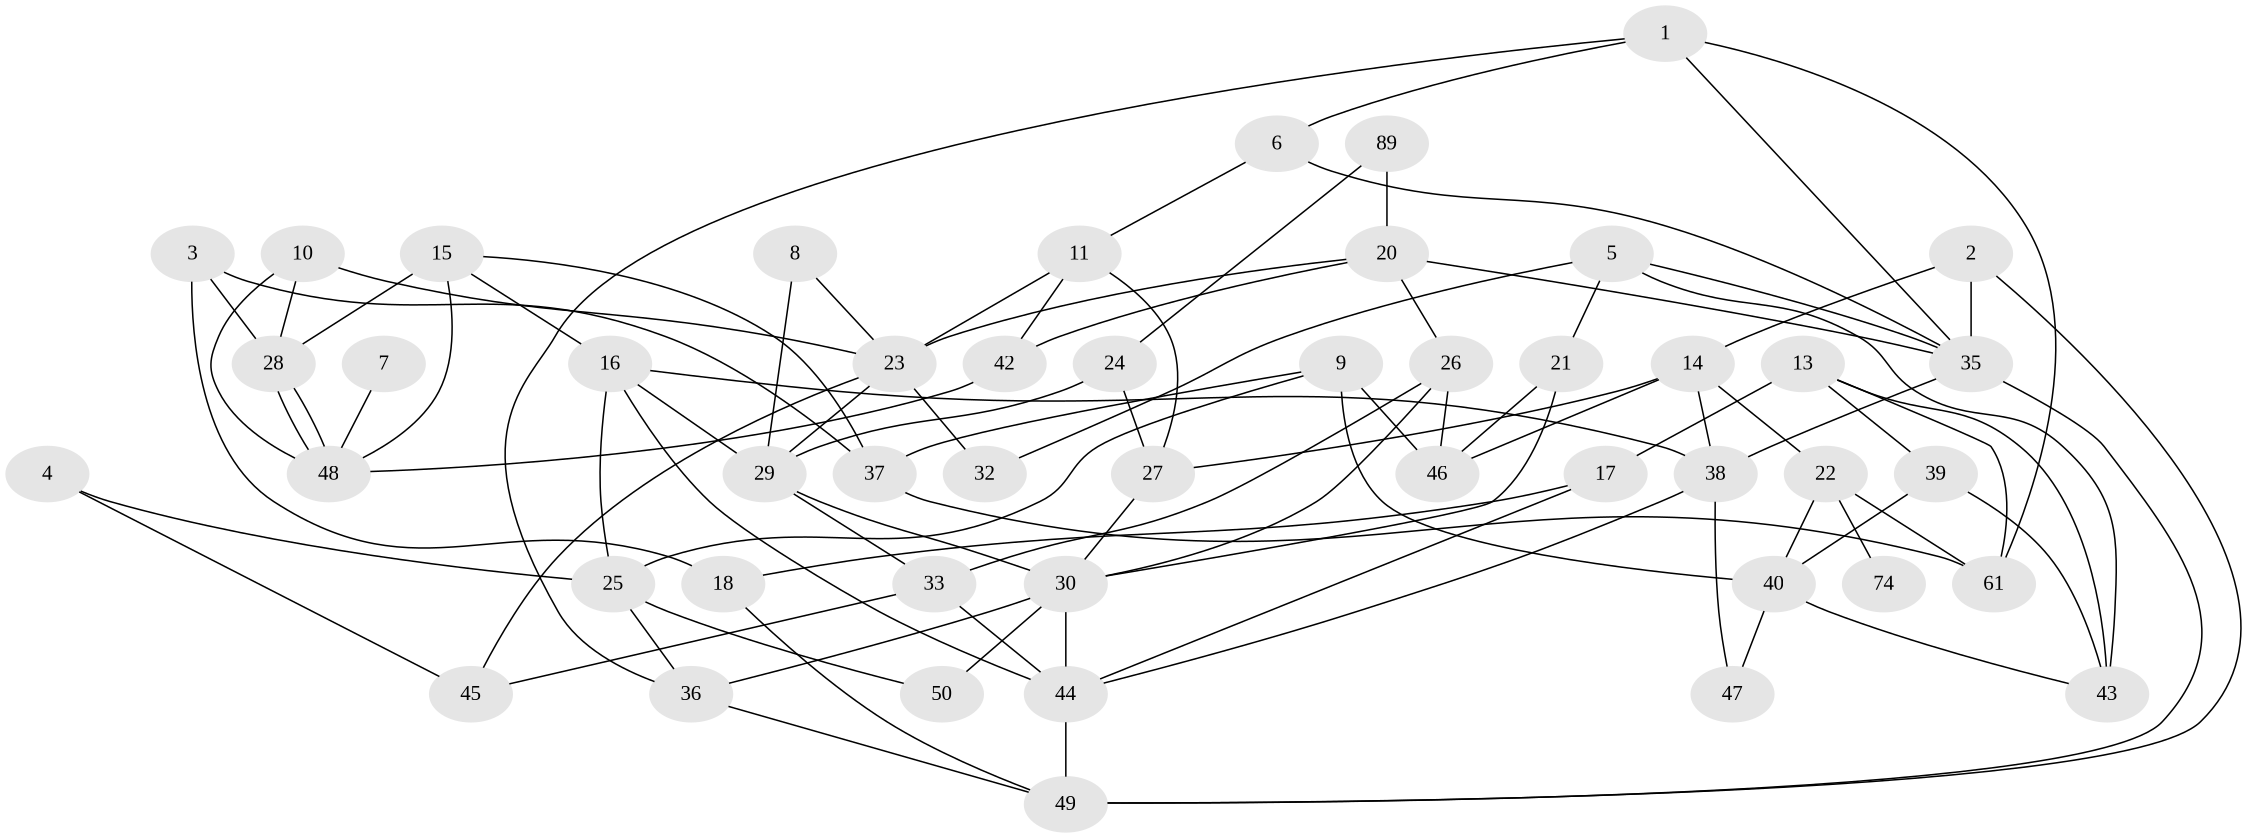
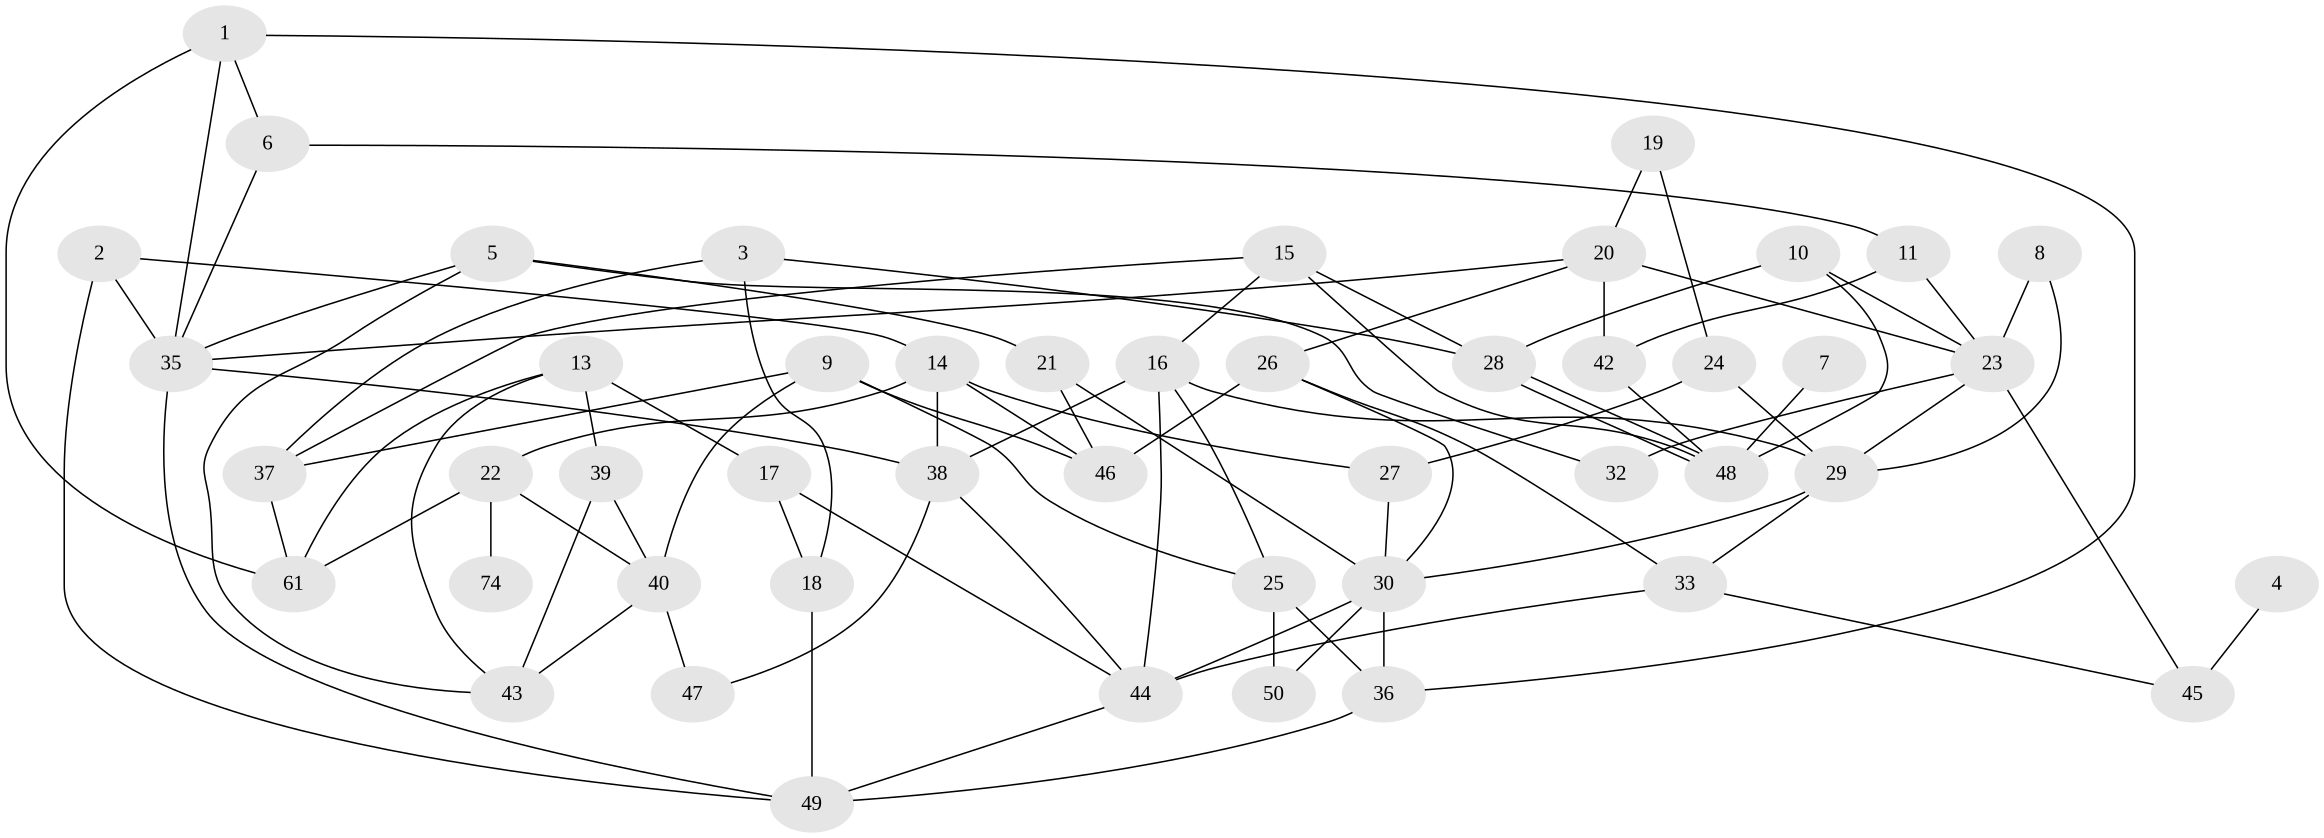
(1387, 144) -> (1653, 144)
(1174, 348) -> none
(324, 548) -> none
